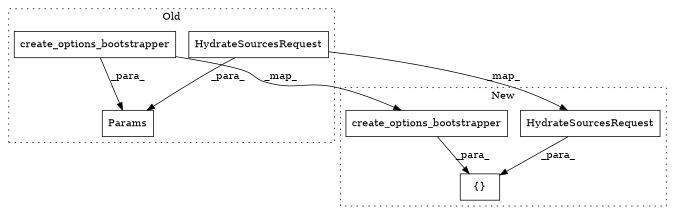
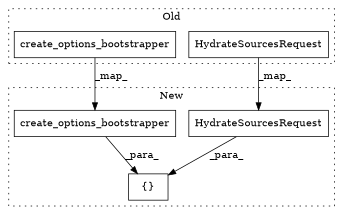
(128, 123) -> none
